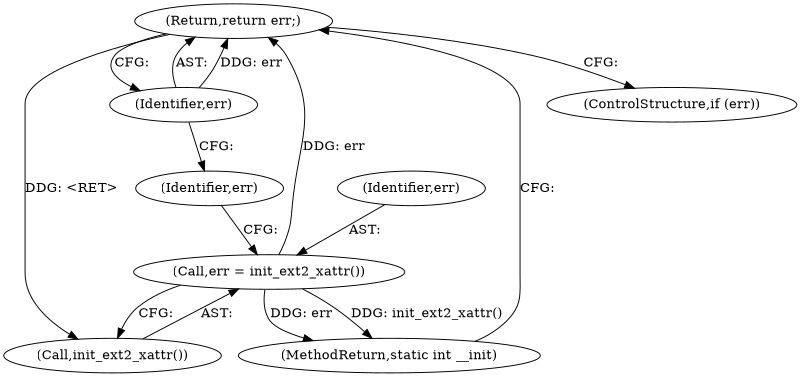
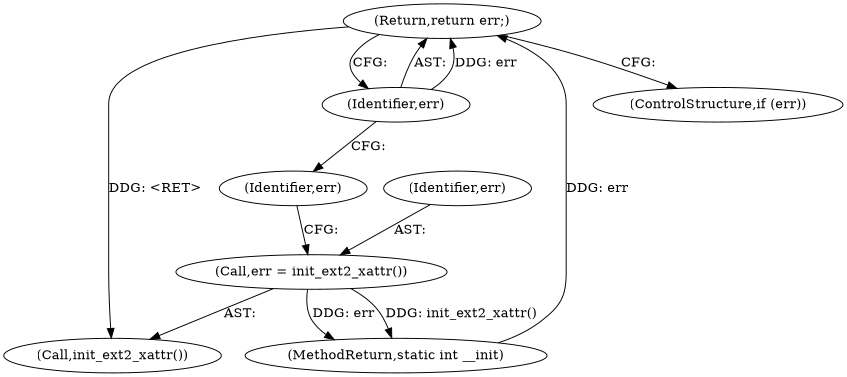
(301, 147) -> none
(540, 188) -> (597, 188)
(158, 314) -> (242, 314)
(186, 316) -> none
